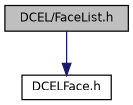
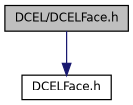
(67, 18) -> (67, 18)
